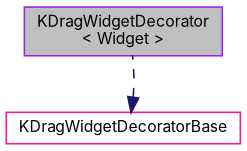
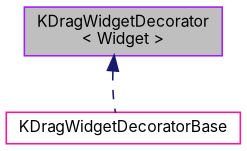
(134, 76) -> (113, 92)
